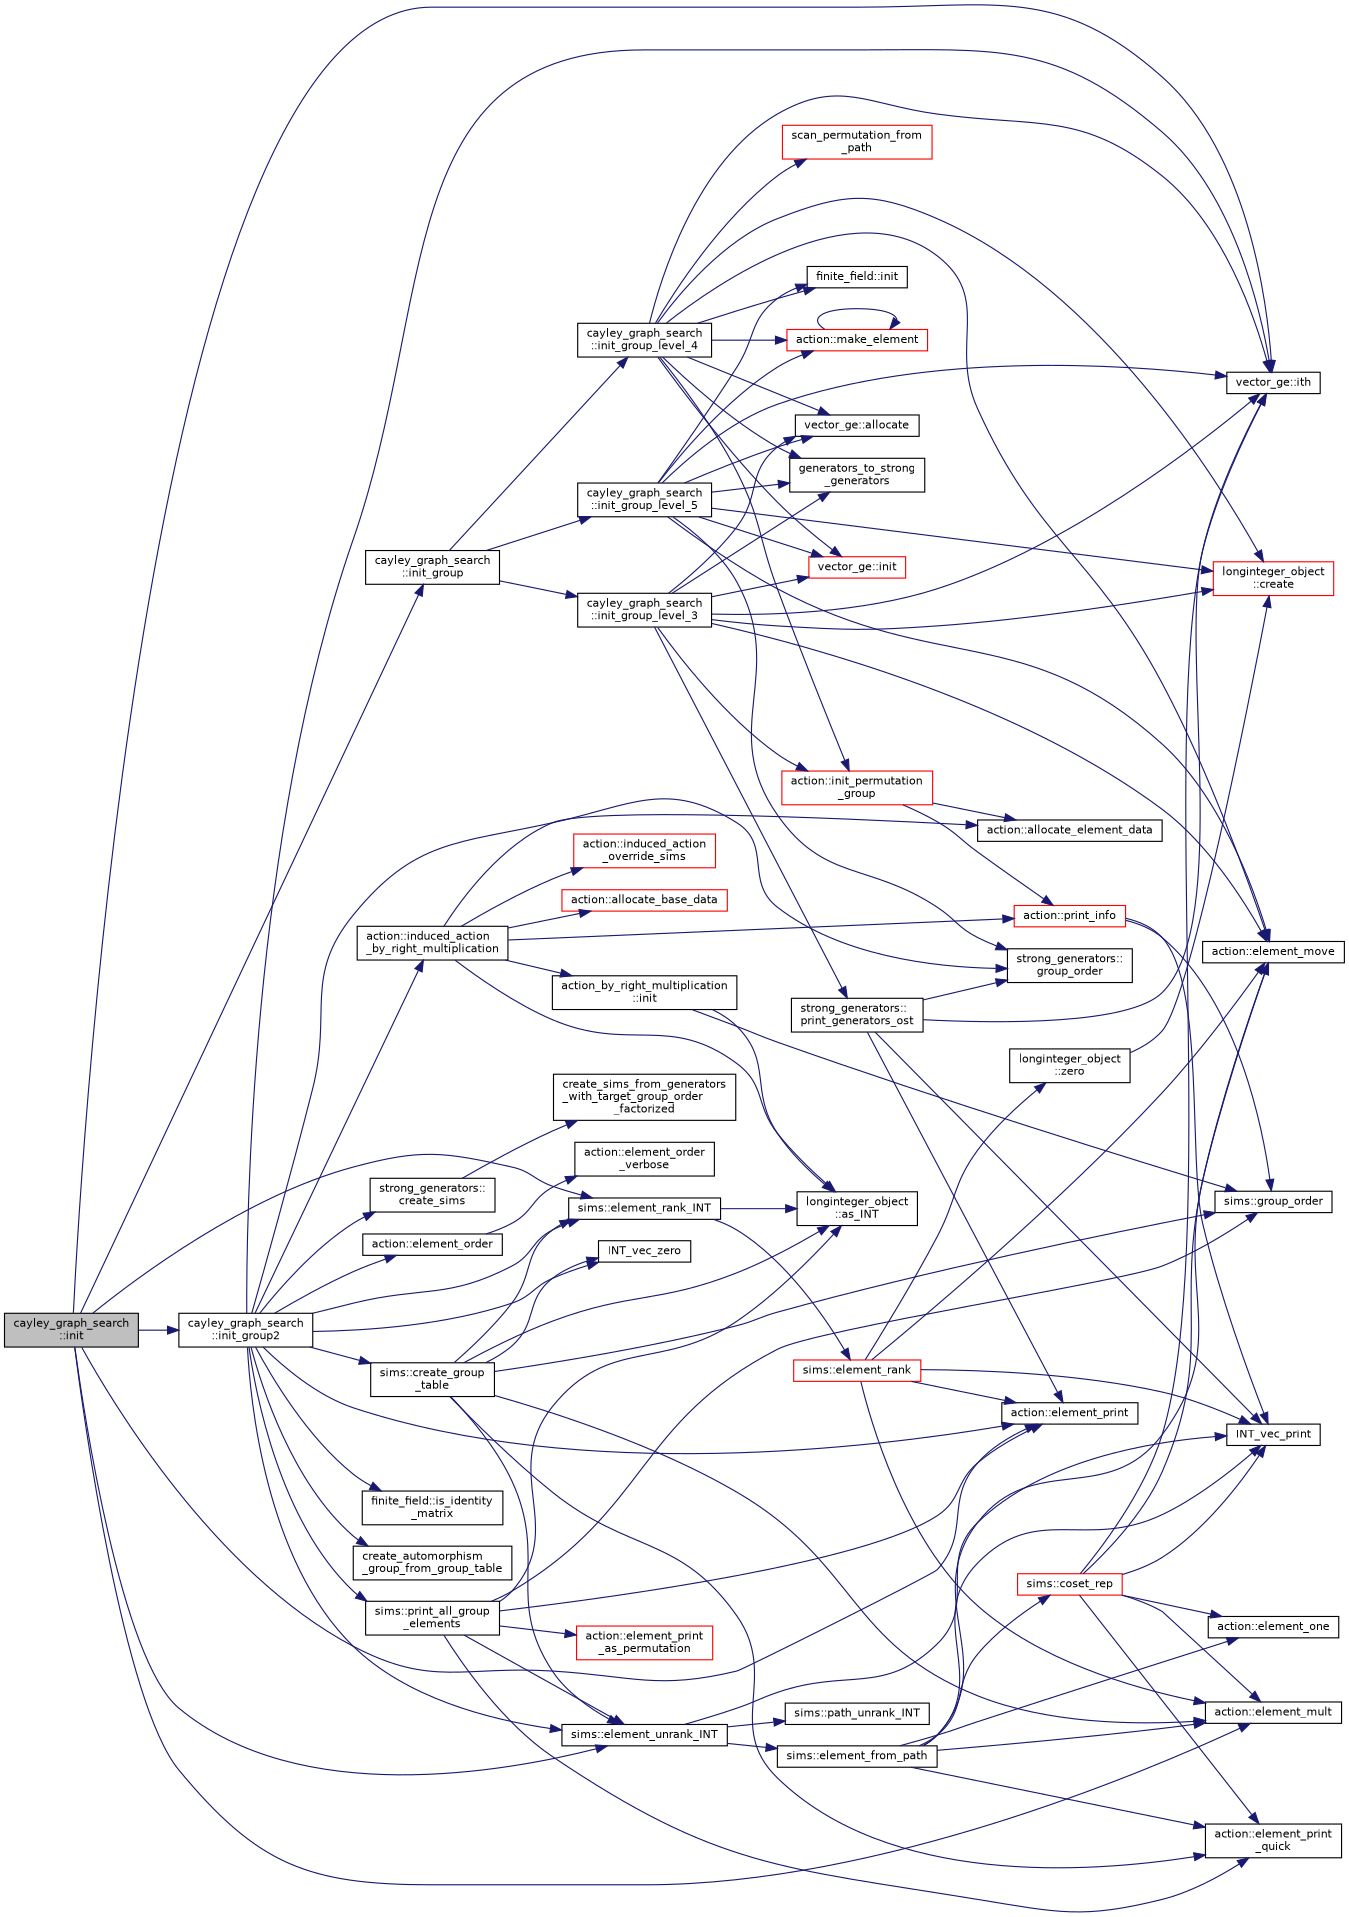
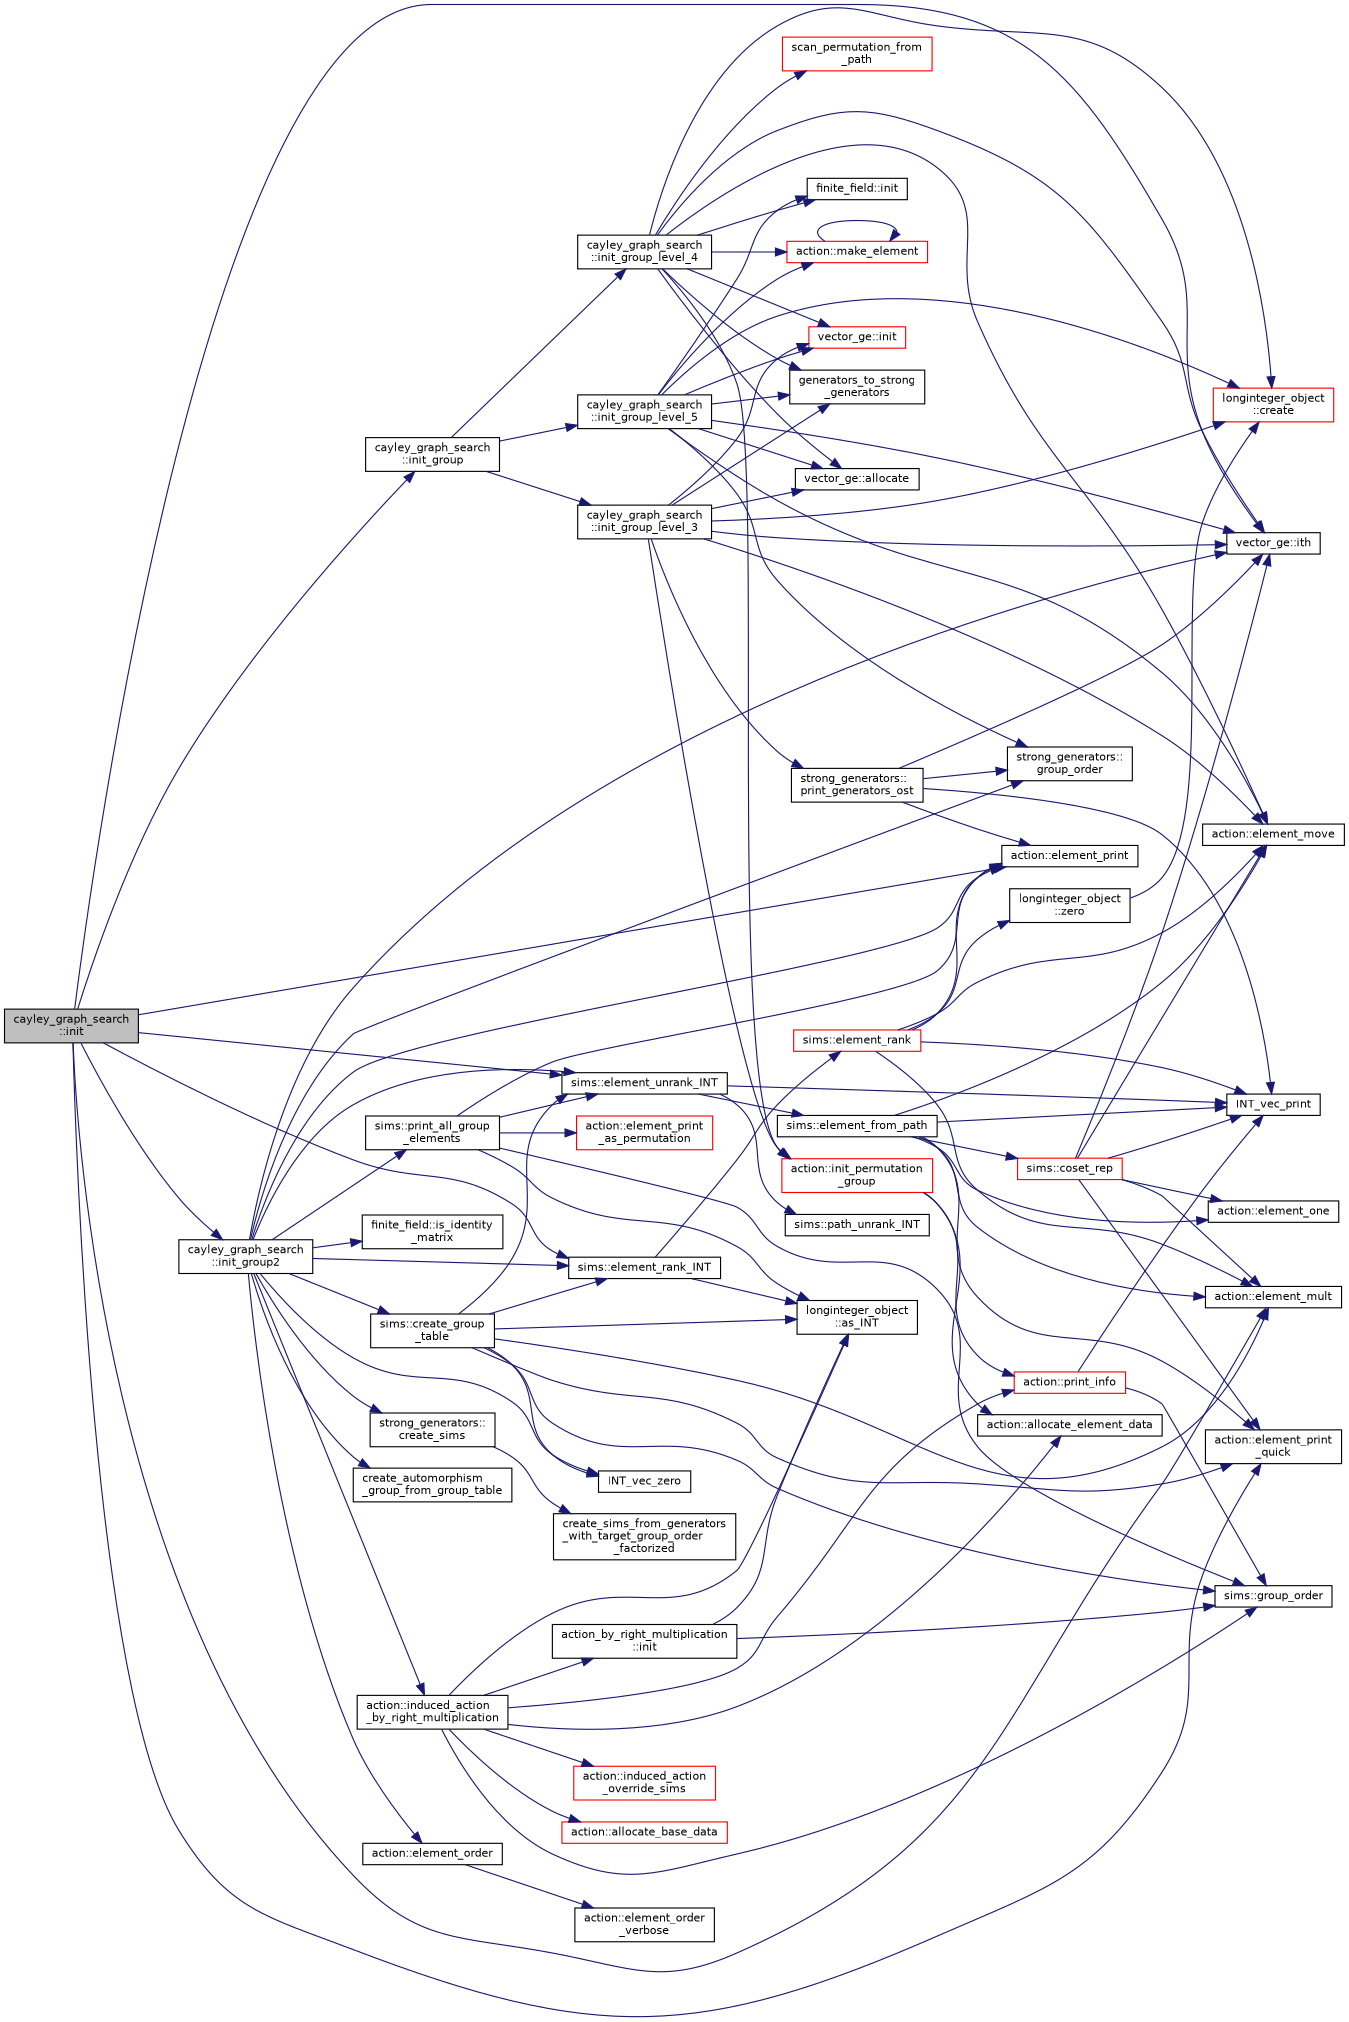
none -> (836, 1825)
(829, 1875) -> (444, 1982)
